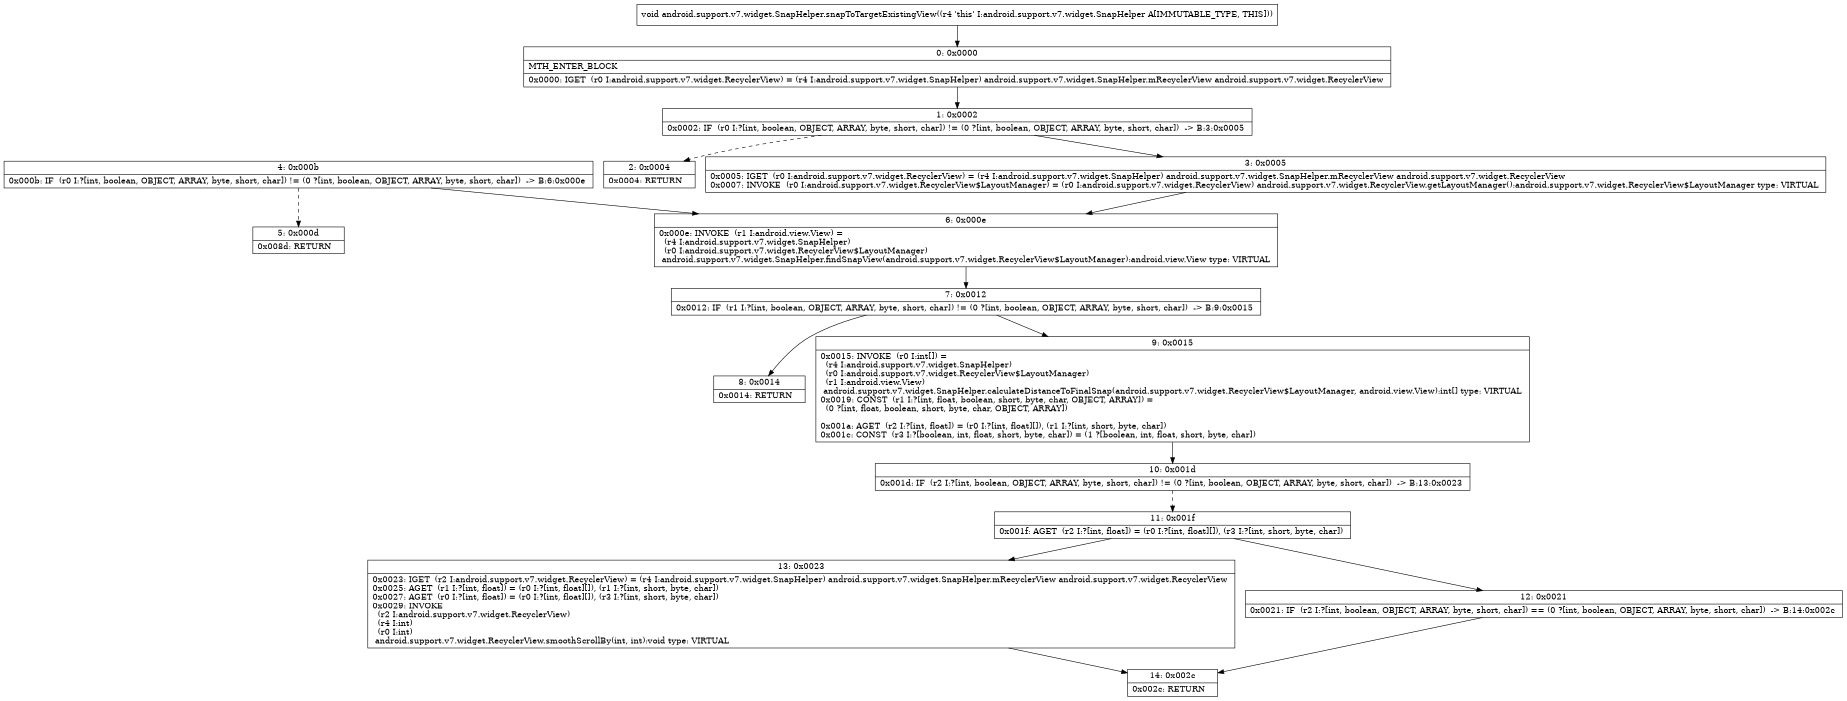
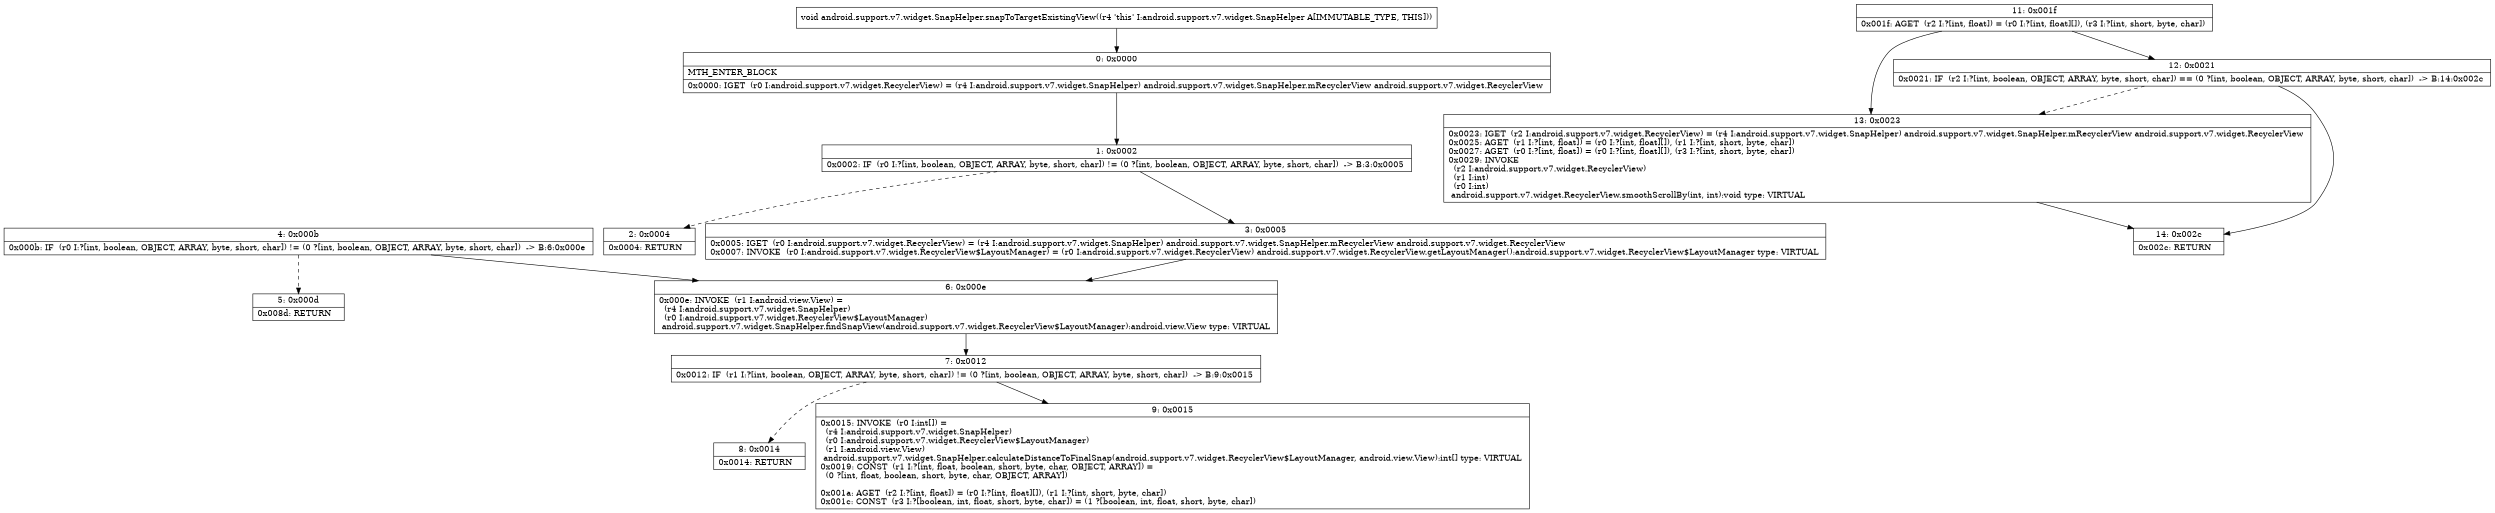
none -> (2095, 99)
(814, 335) -> (814, 402)
(1173, 477) -> none
(393, 624) -> (1469, 178)
